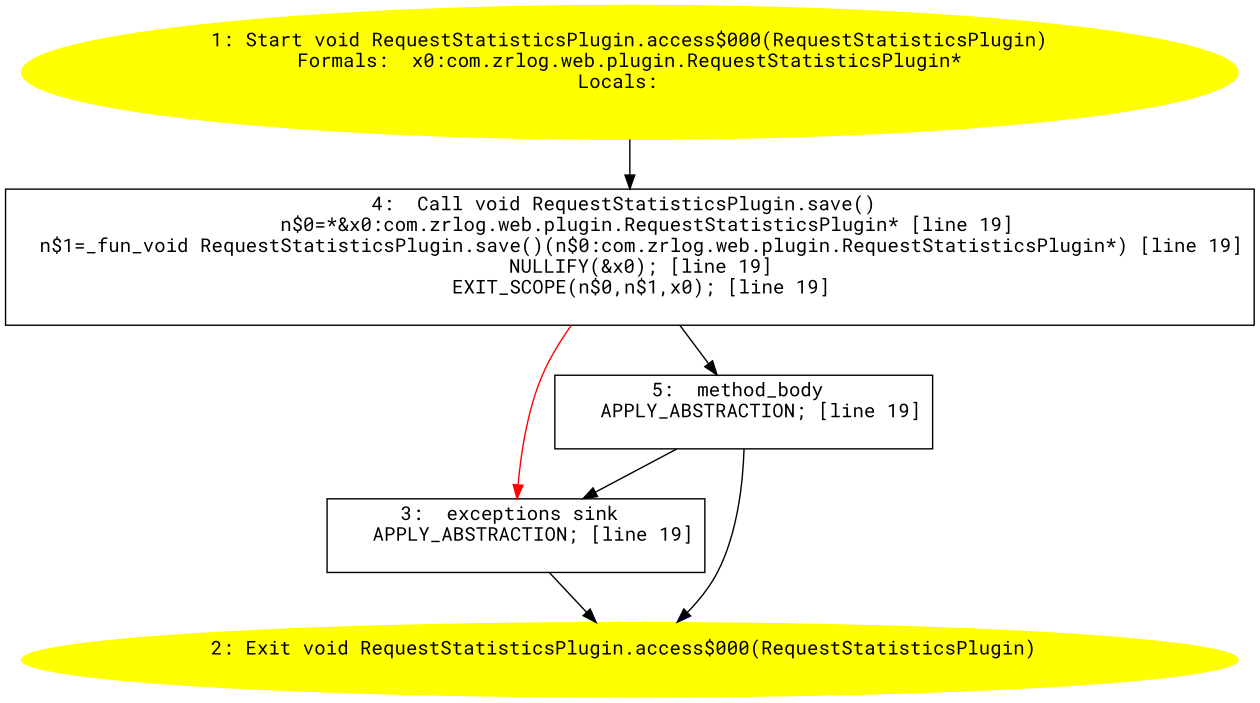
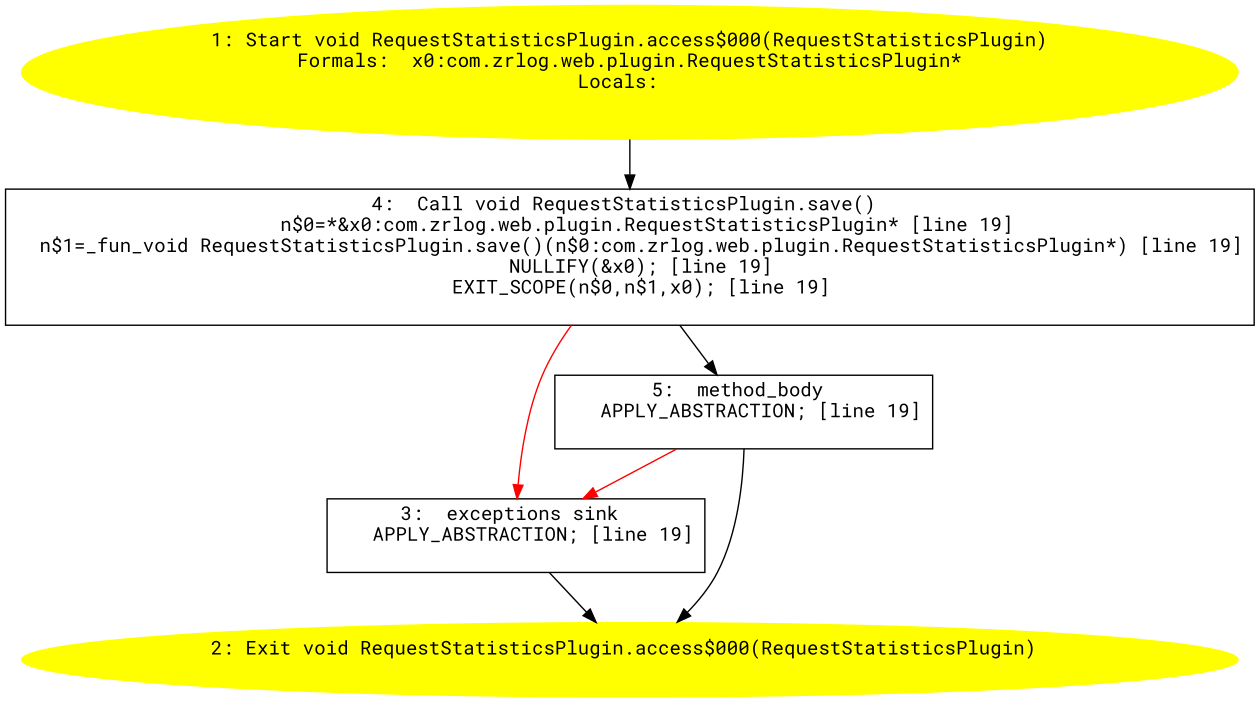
(636, 471) -> (636, 471)
